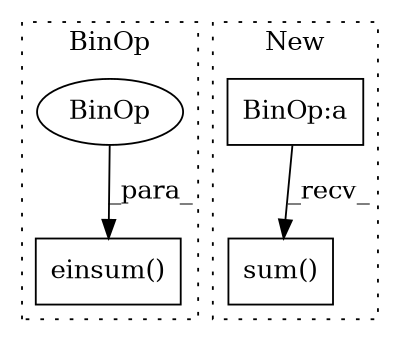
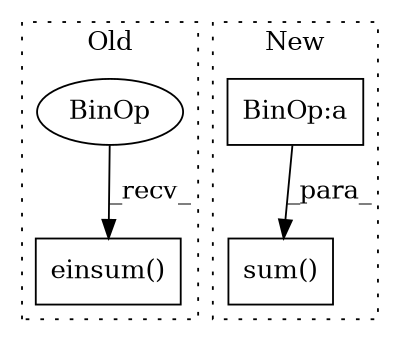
(110, 43) -> (110, 43)
(150, 192) -> (150, 192)
(329, 192) -> (329, 192)
